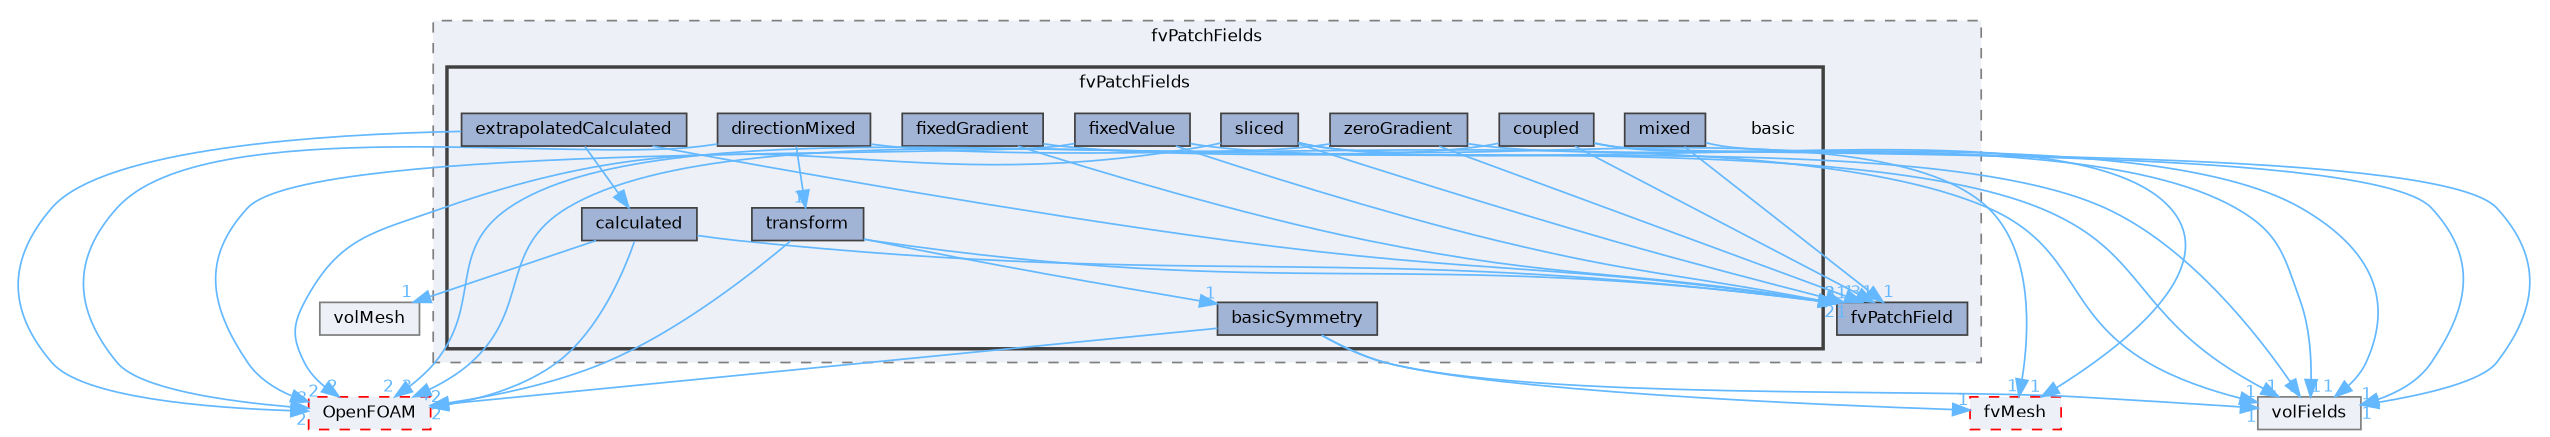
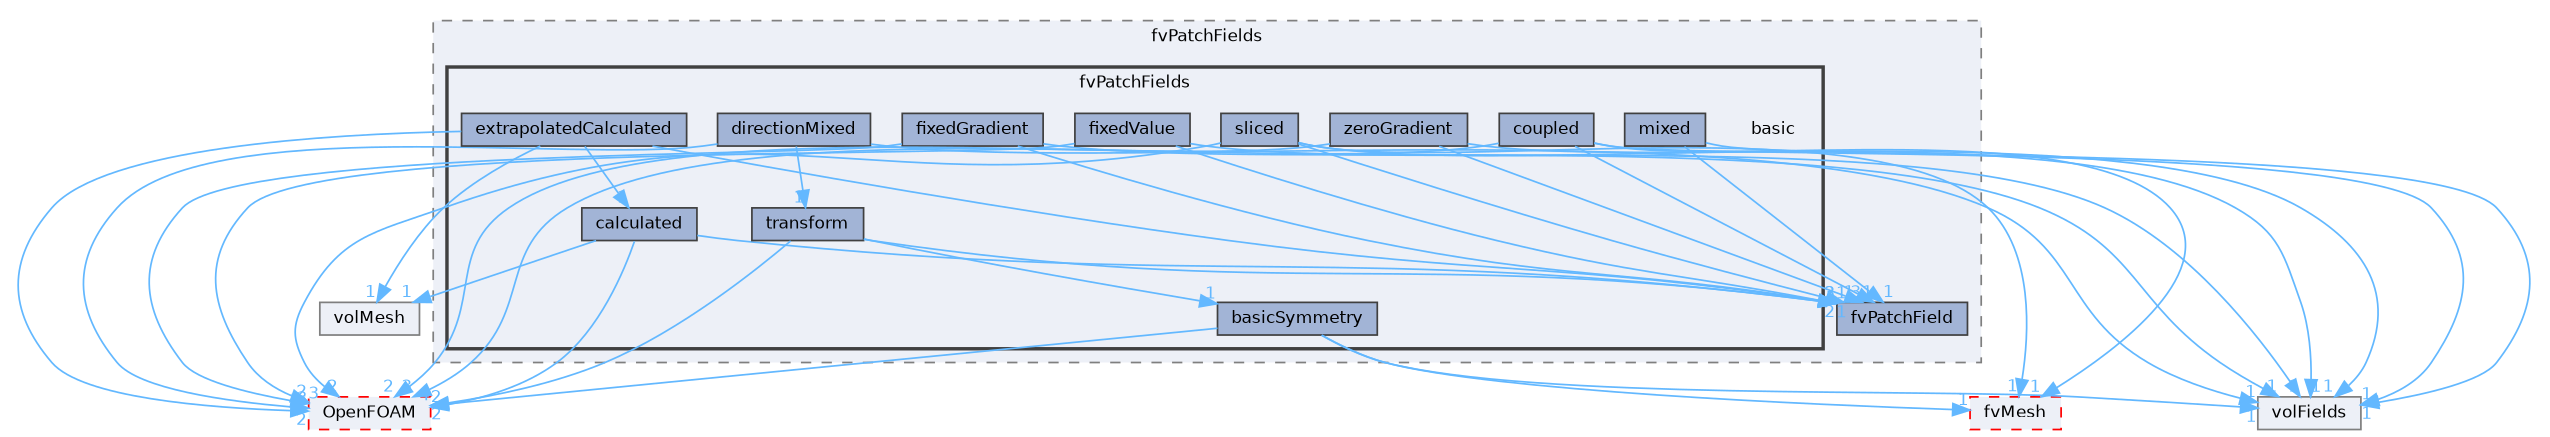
none -> (270, 181)
none -> (467, 189)
